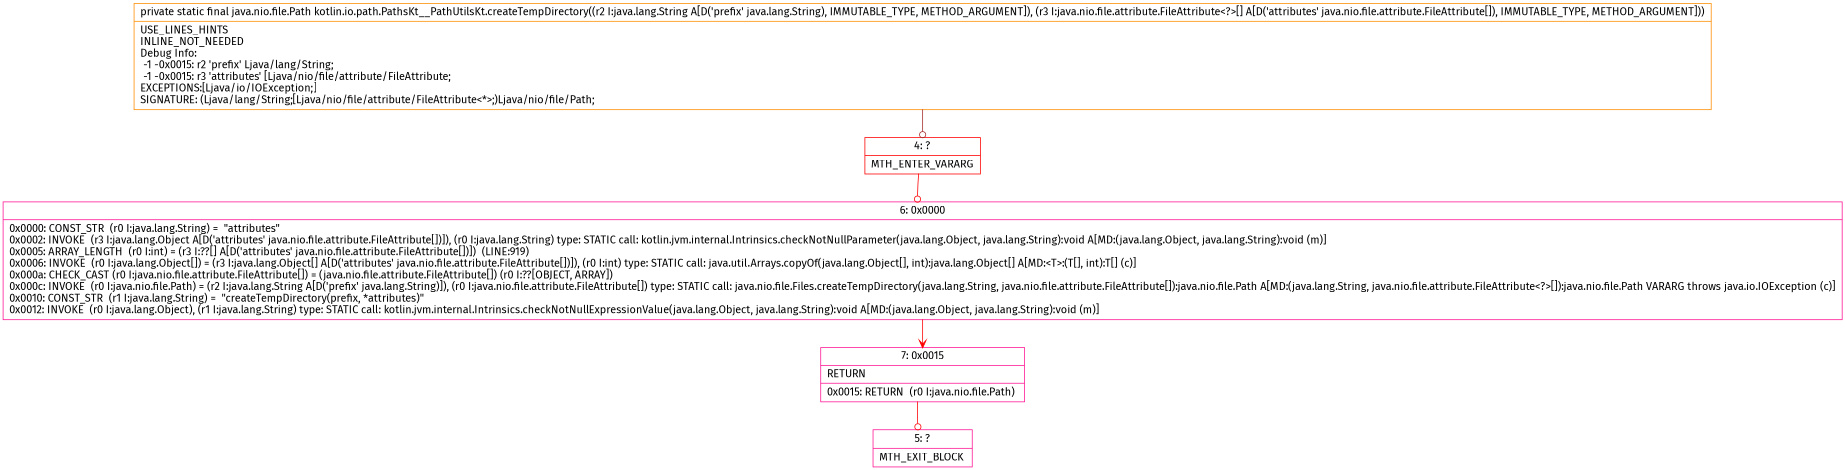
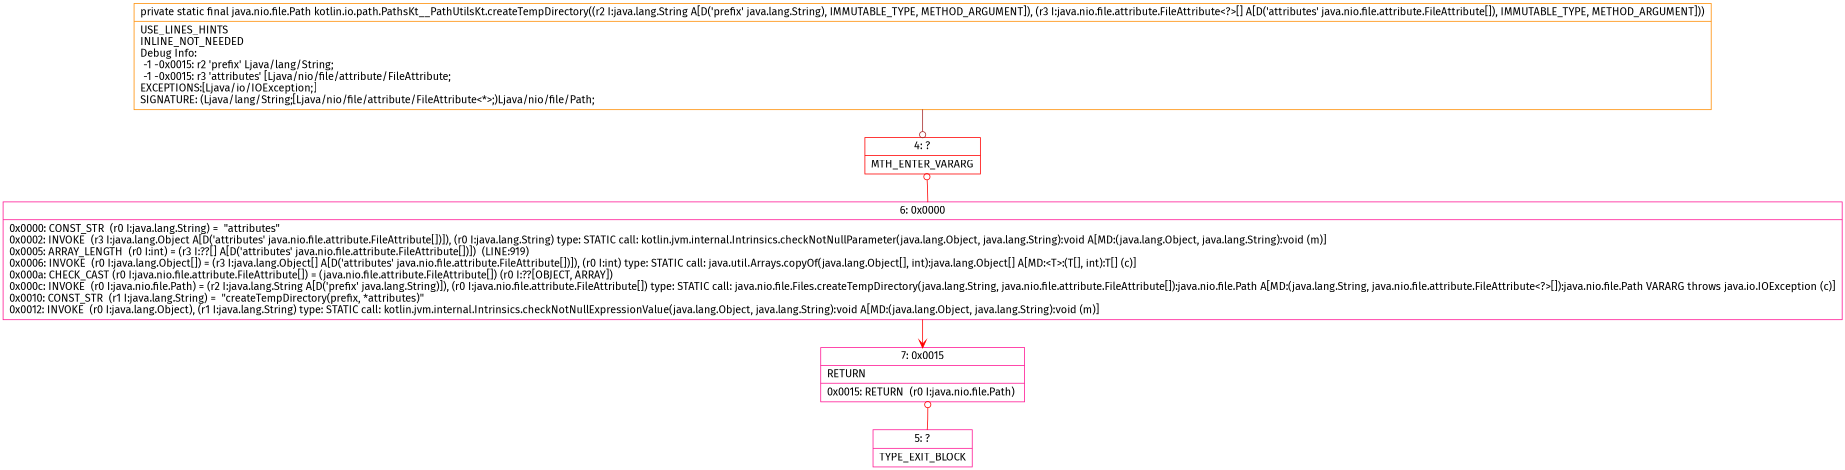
(918, 185) -> (928, 191)
(917, 413) -> (928, 419)
(921, 457) -> (923, 457)
